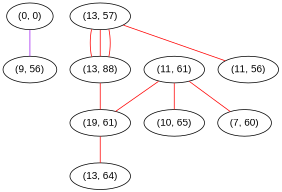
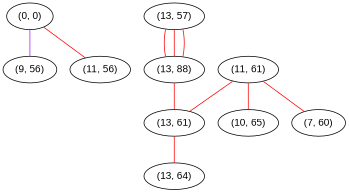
(174, 43) -> (65, 43)
(100, 123) -> (174, 123)
